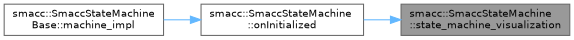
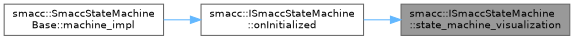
(282, 20) -> (282, 20)
(485, 20) -> (485, 20)
